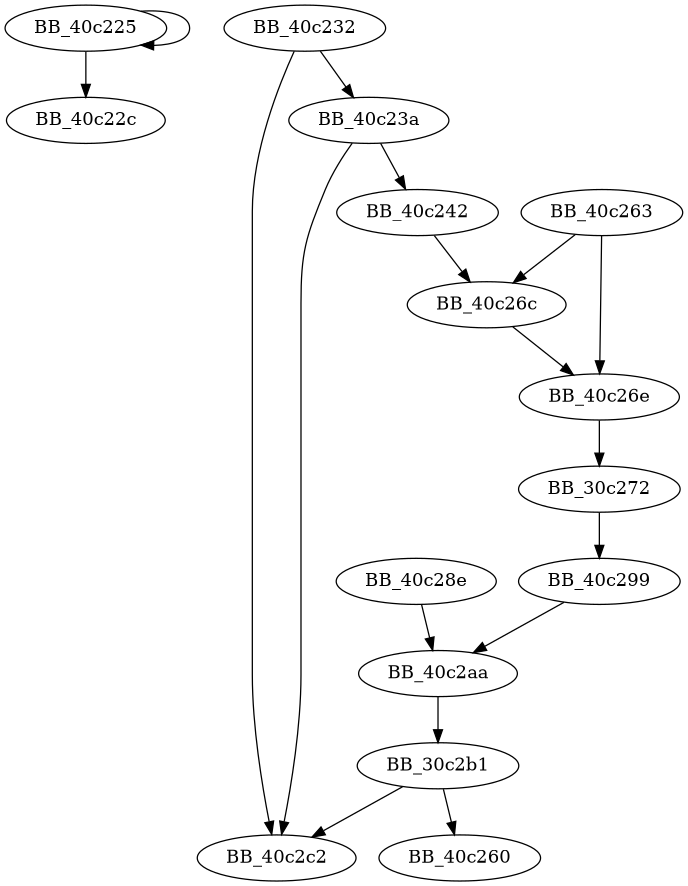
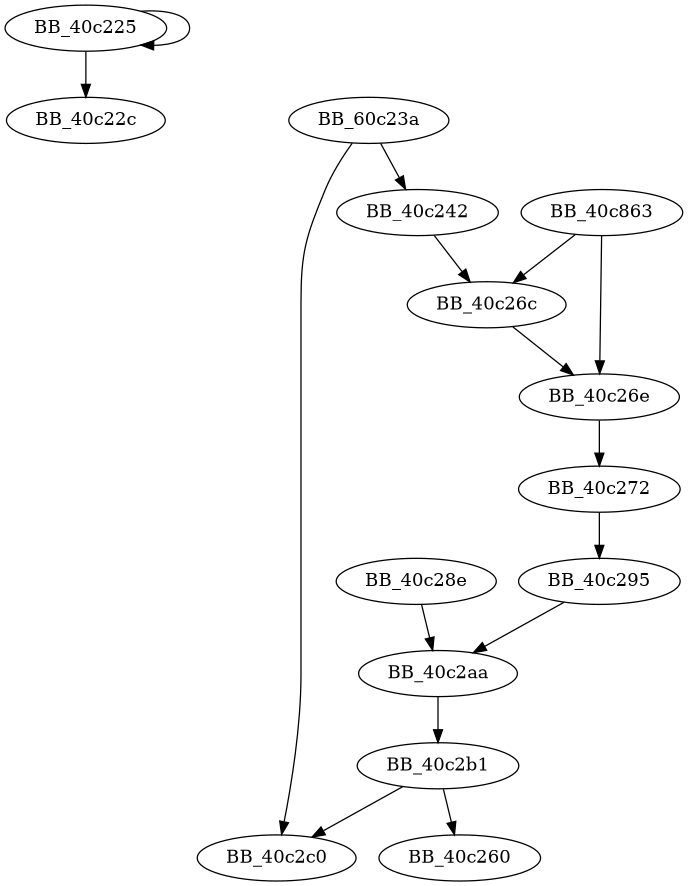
(305, 28) -> none
(369, 120) -> (369, 120)
(602, 213) -> (602, 213)
(599, 489) -> (599, 489)
(599, 581) -> (599, 581)
(438, 766) -> (438, 766)
(277, 858) -> (277, 858)
